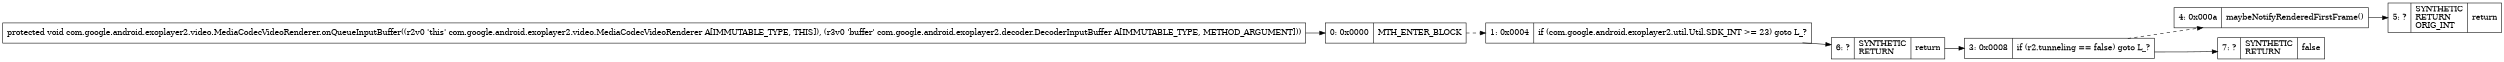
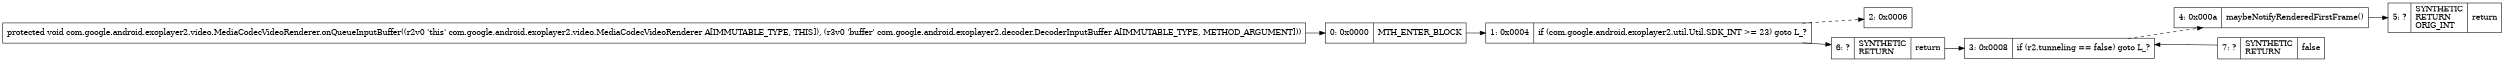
none -> (1888, 18)
(1473, 33) -> (1473, 33)
(2183, 52) -> (2189, 45)
